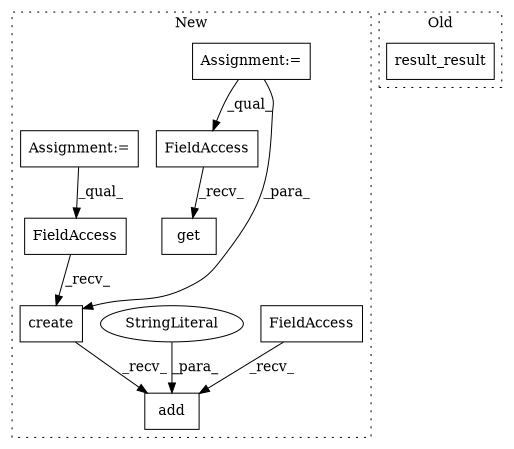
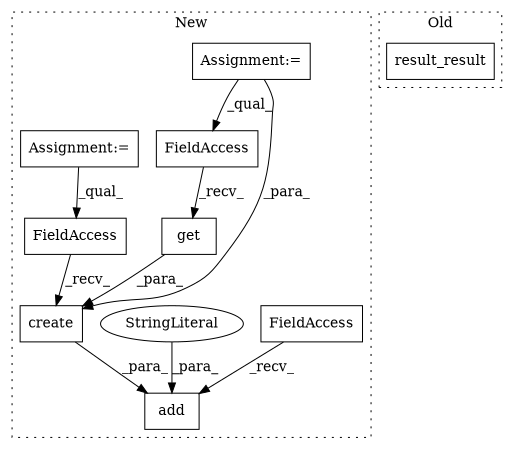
none -> (129, 279)
(145, 368) -> (145, 368)
